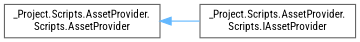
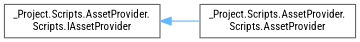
(185, 21) -> (185, 21)
